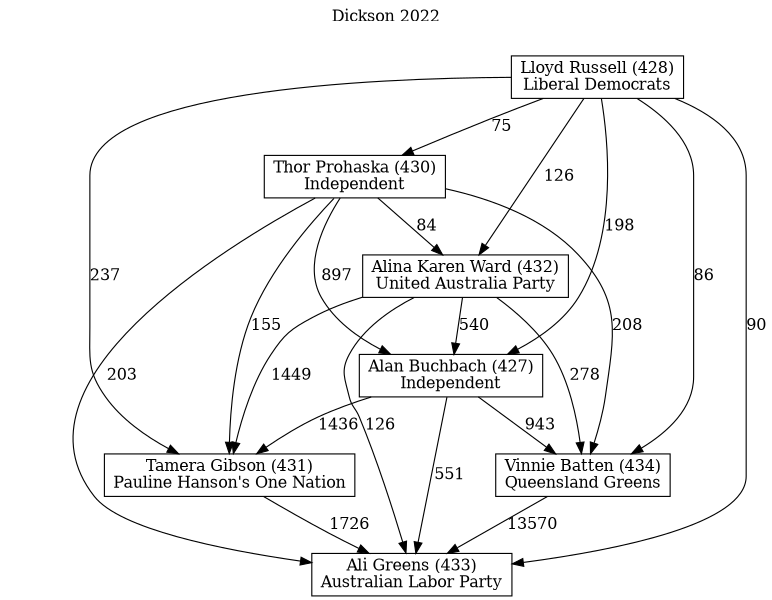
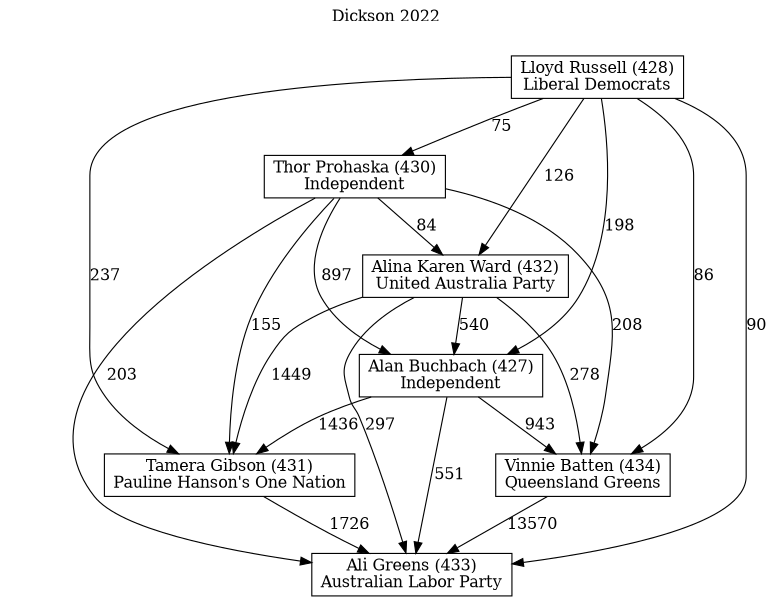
(381, 425) -> (381, 425)
